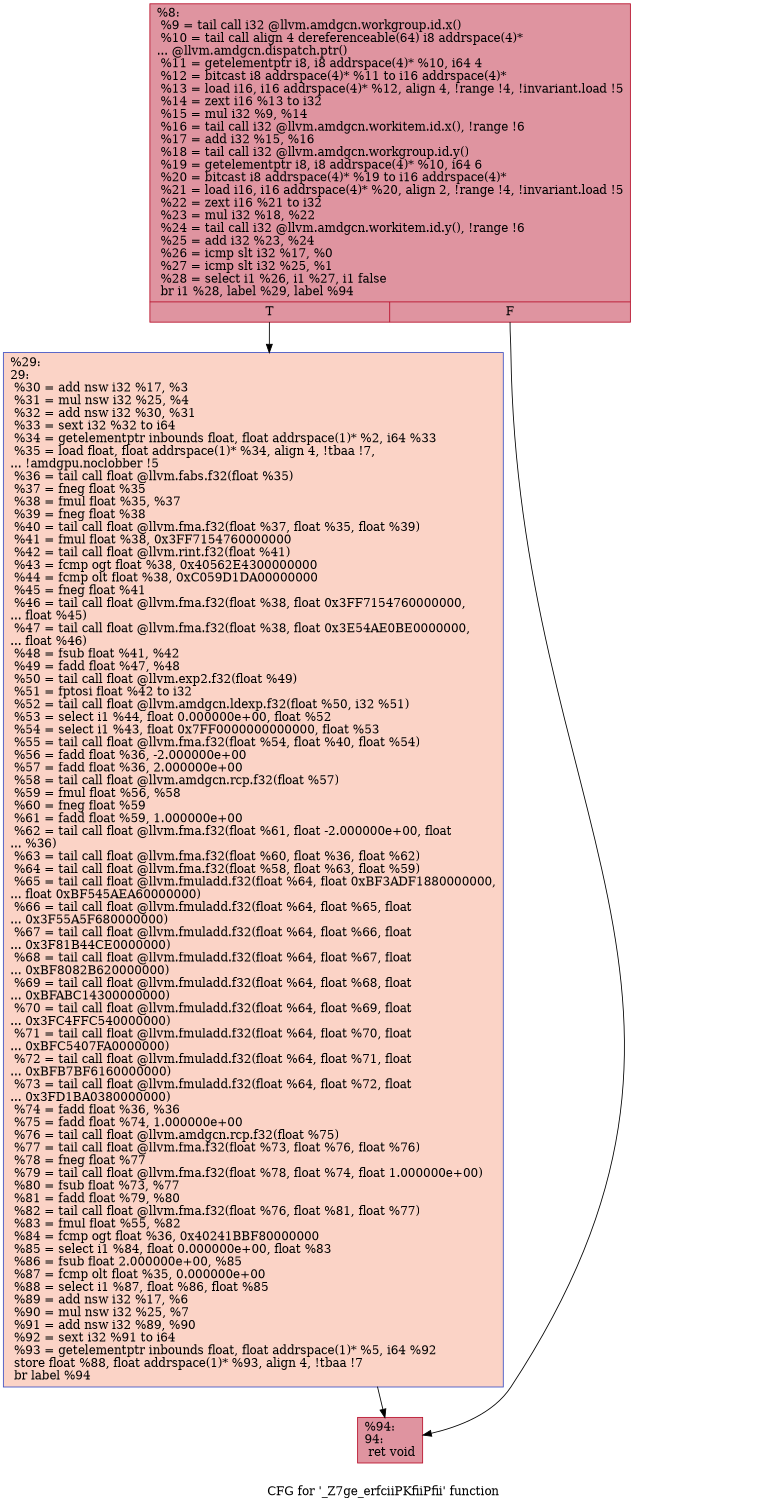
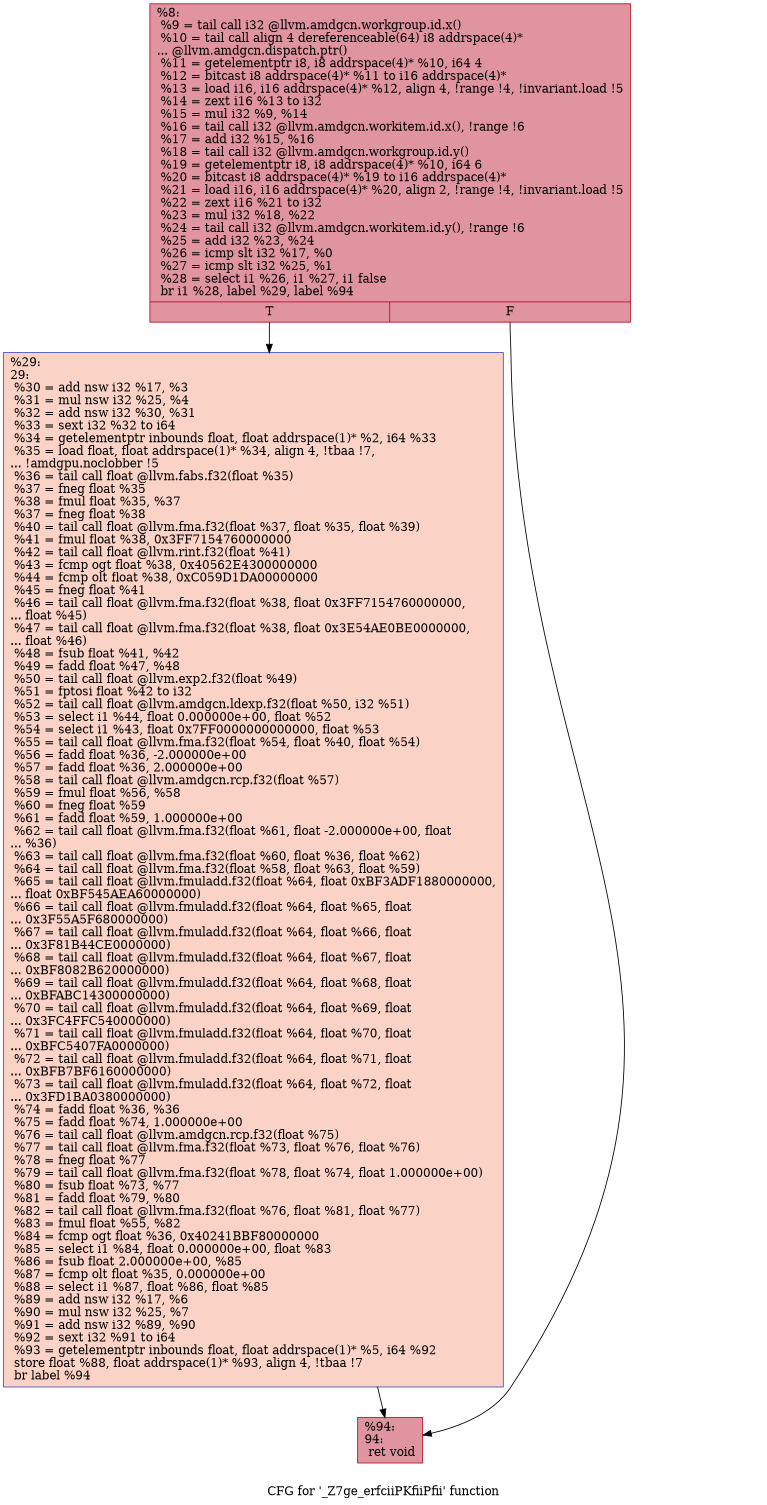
(78, 515) -> (78, 515)
